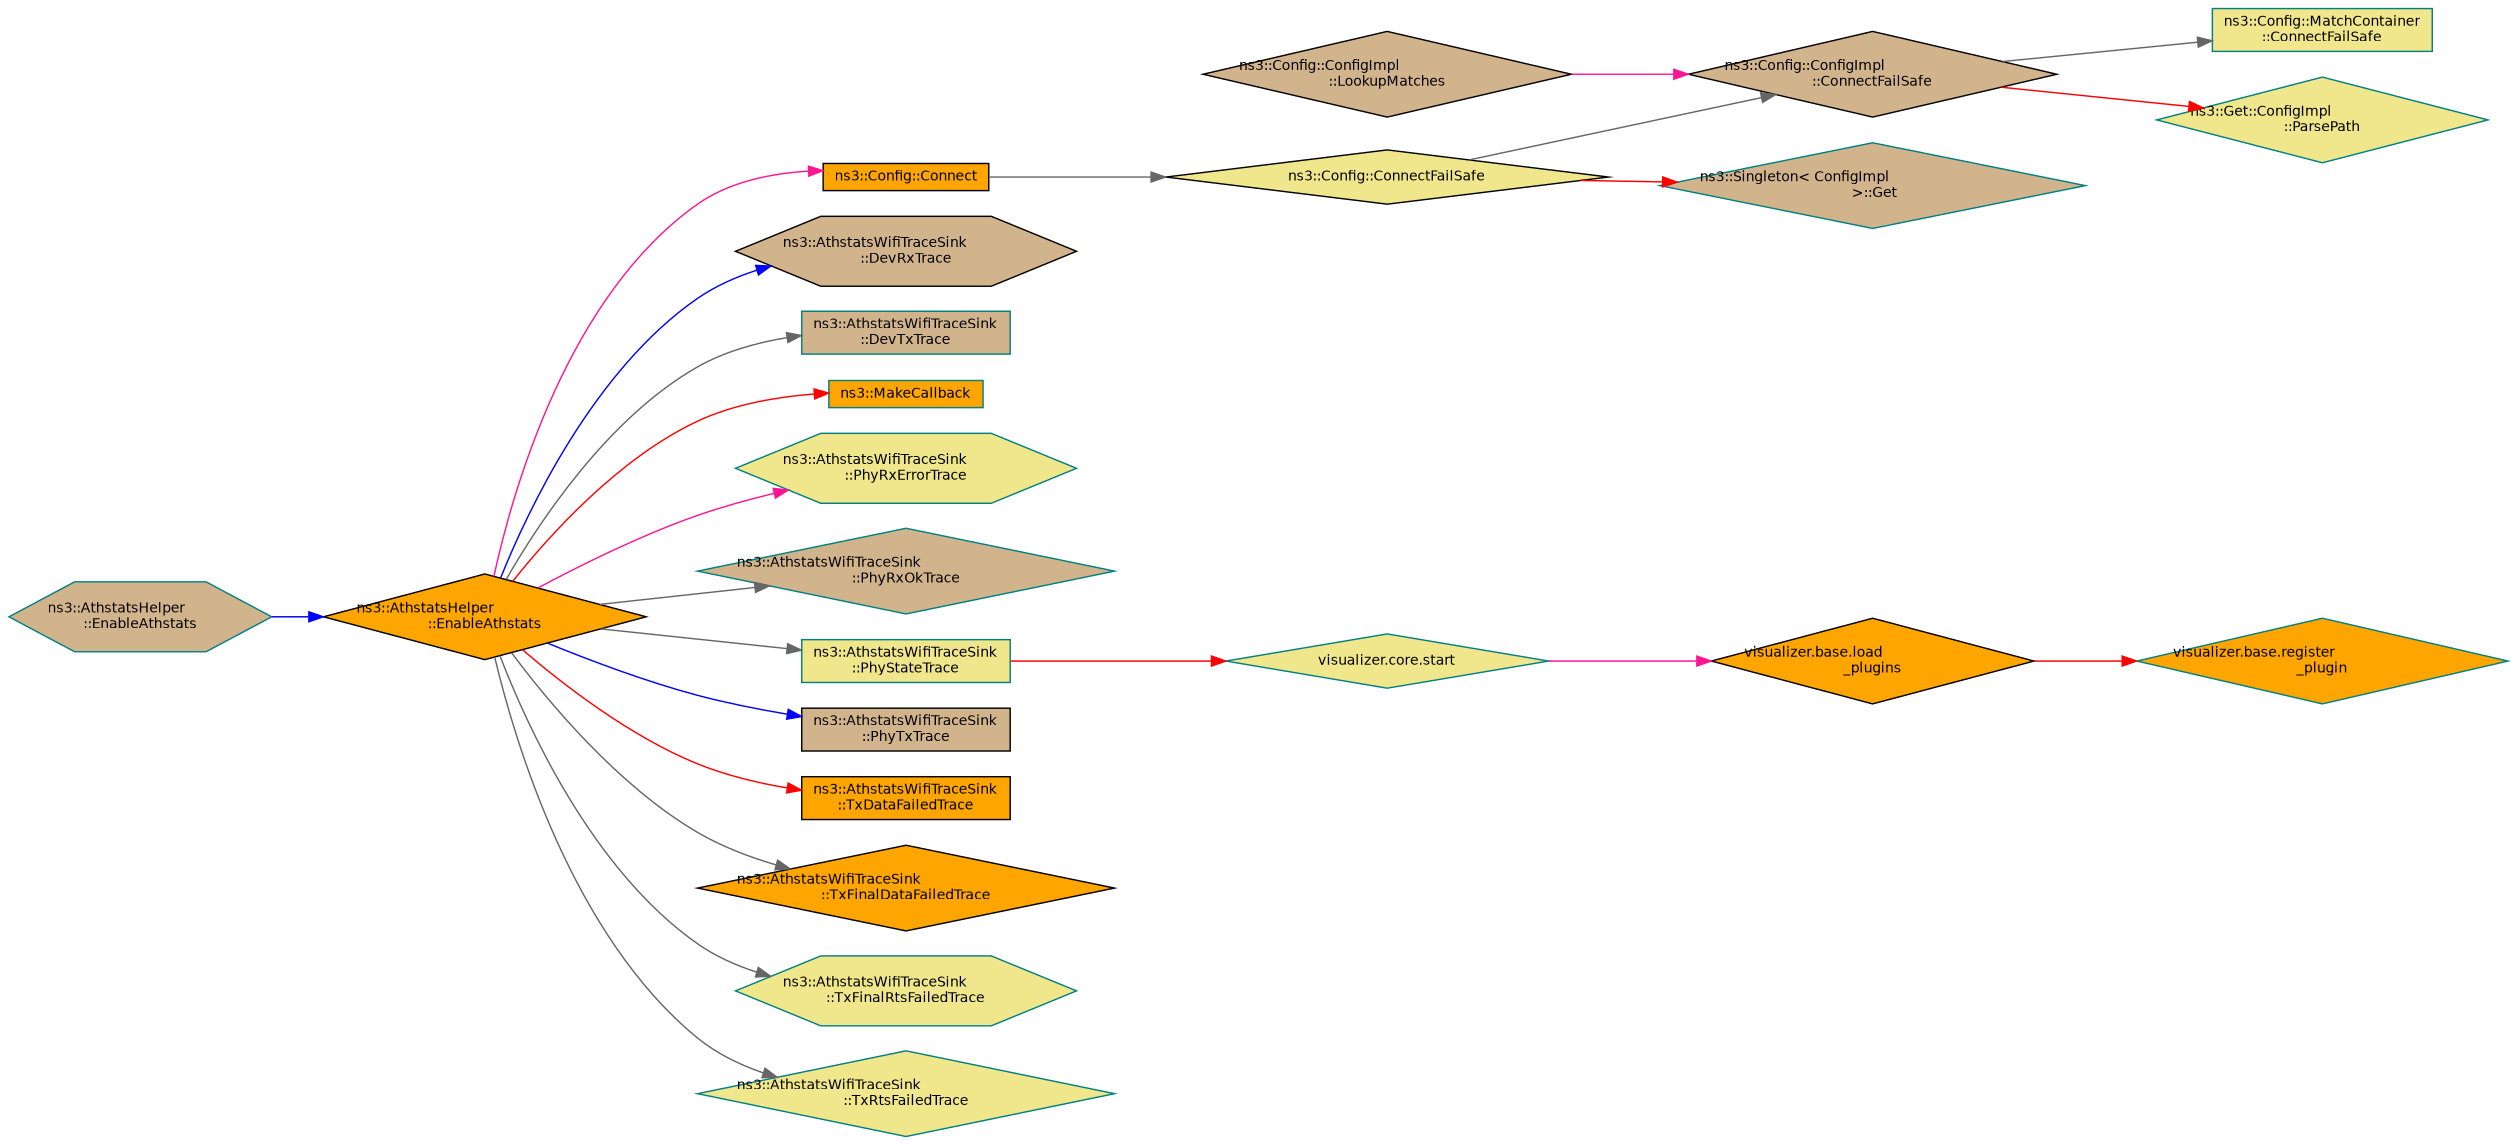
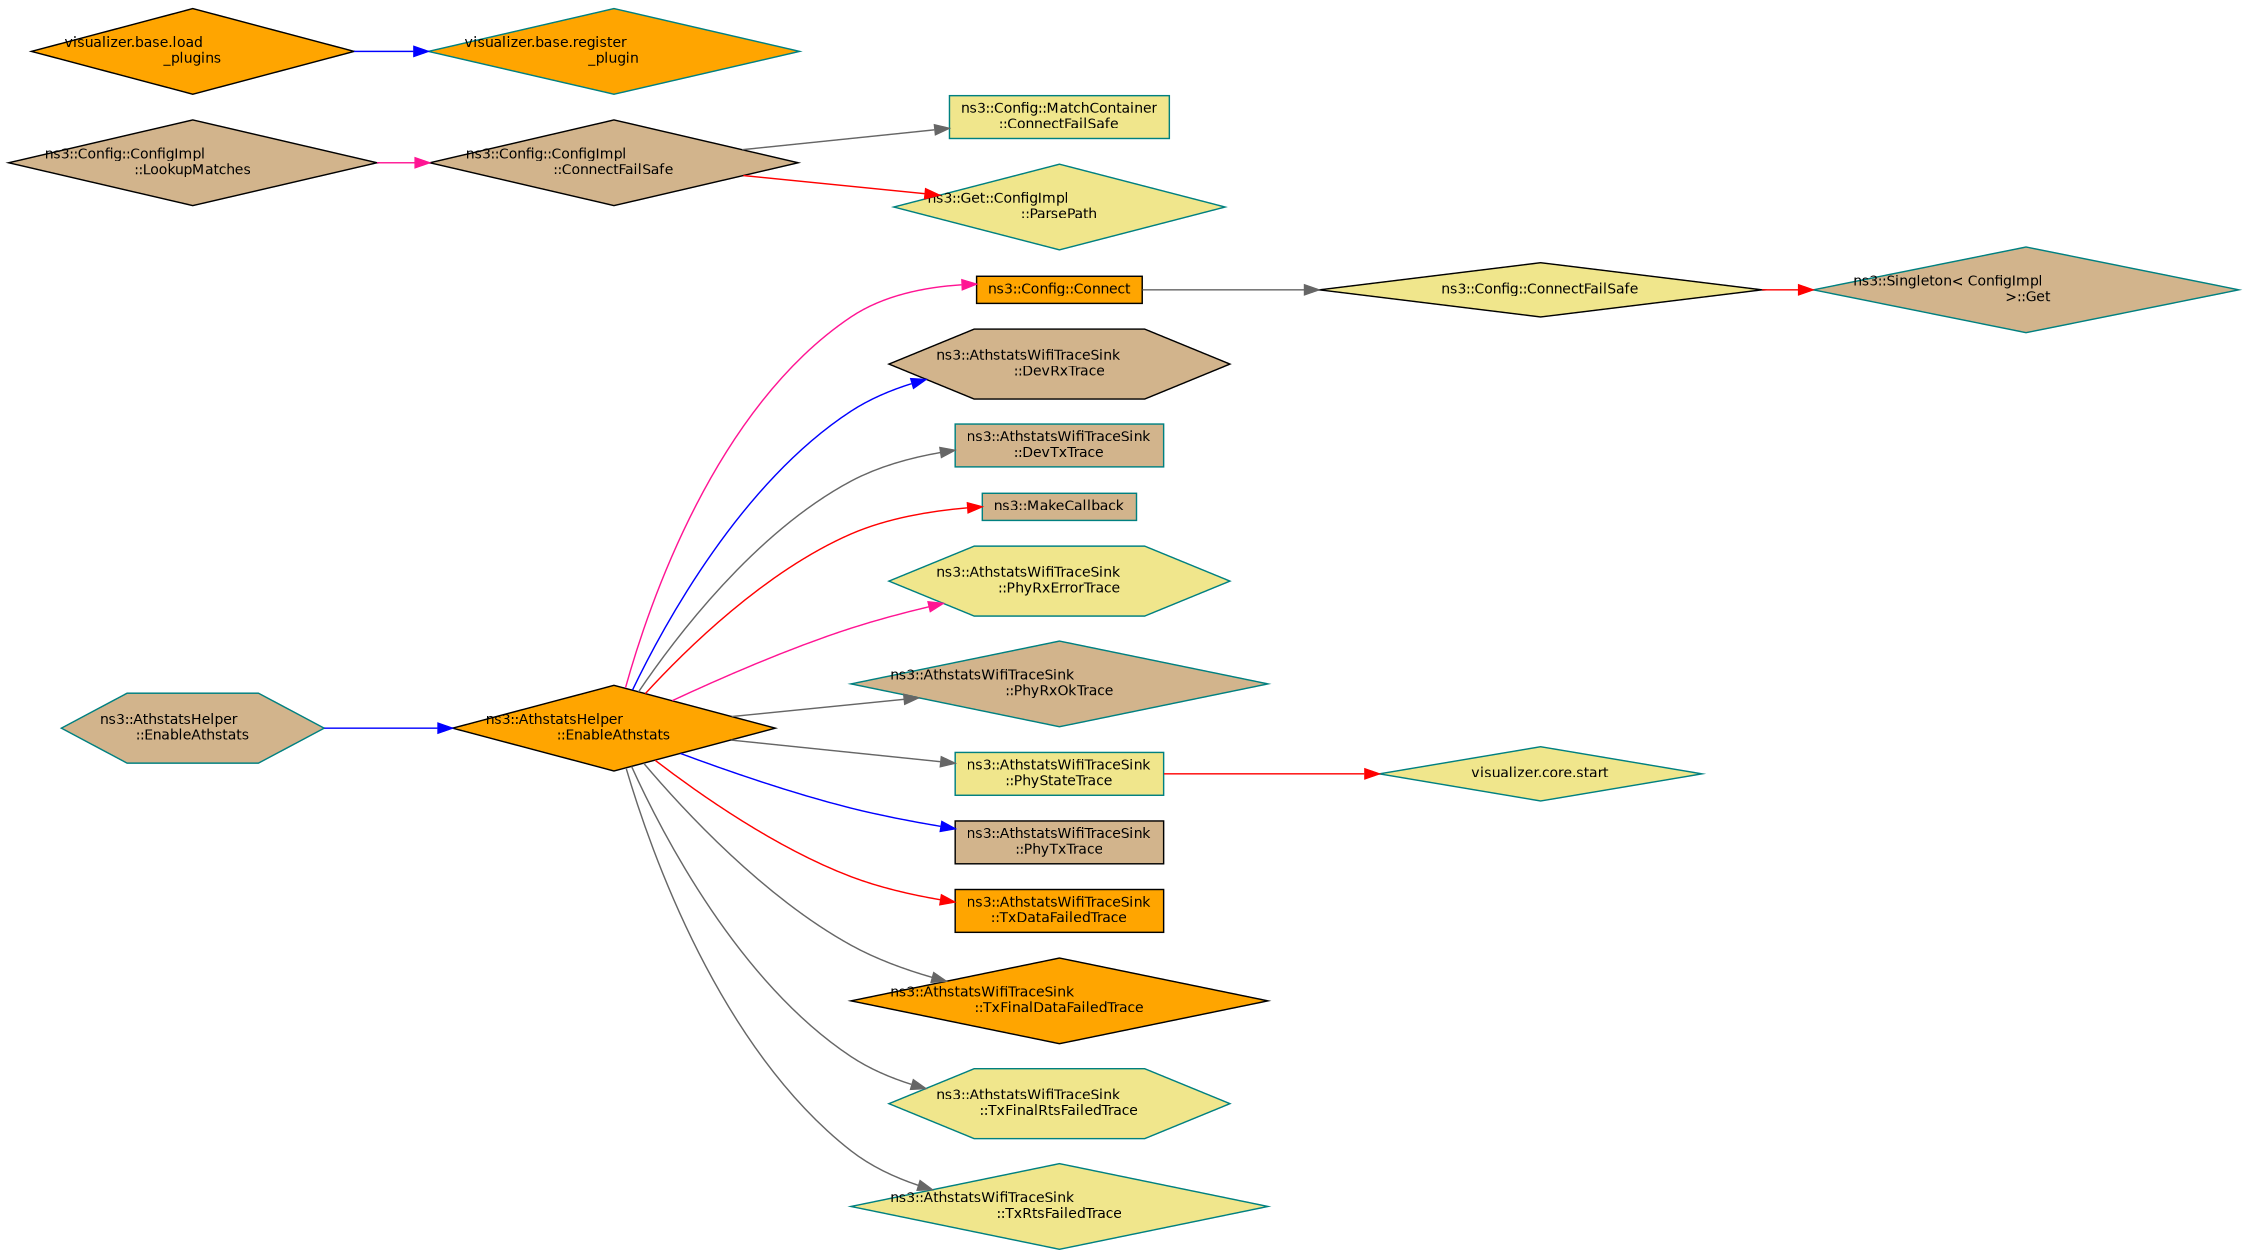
(1615, 129) -> none
(906, 394) -> (1059, 507)
(1622, 661) -> none
(2078, 661) -> (384, 51)
